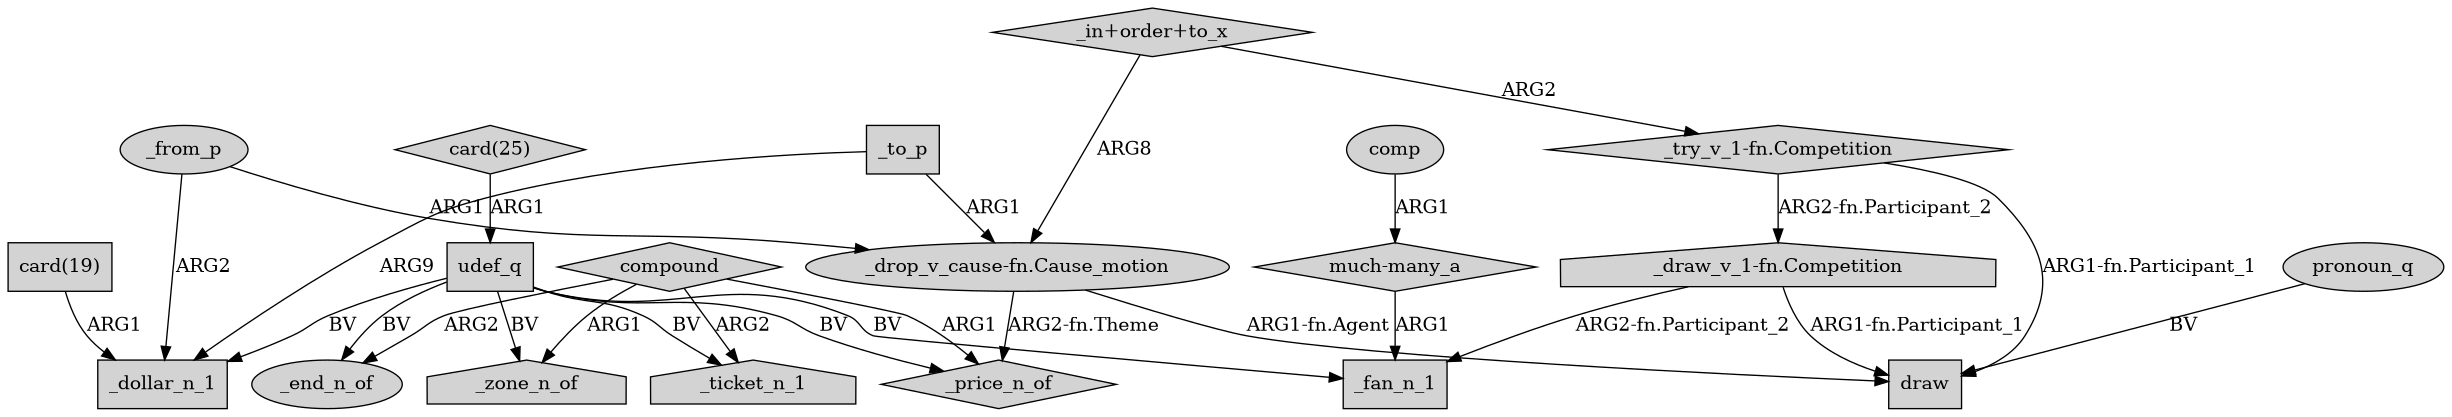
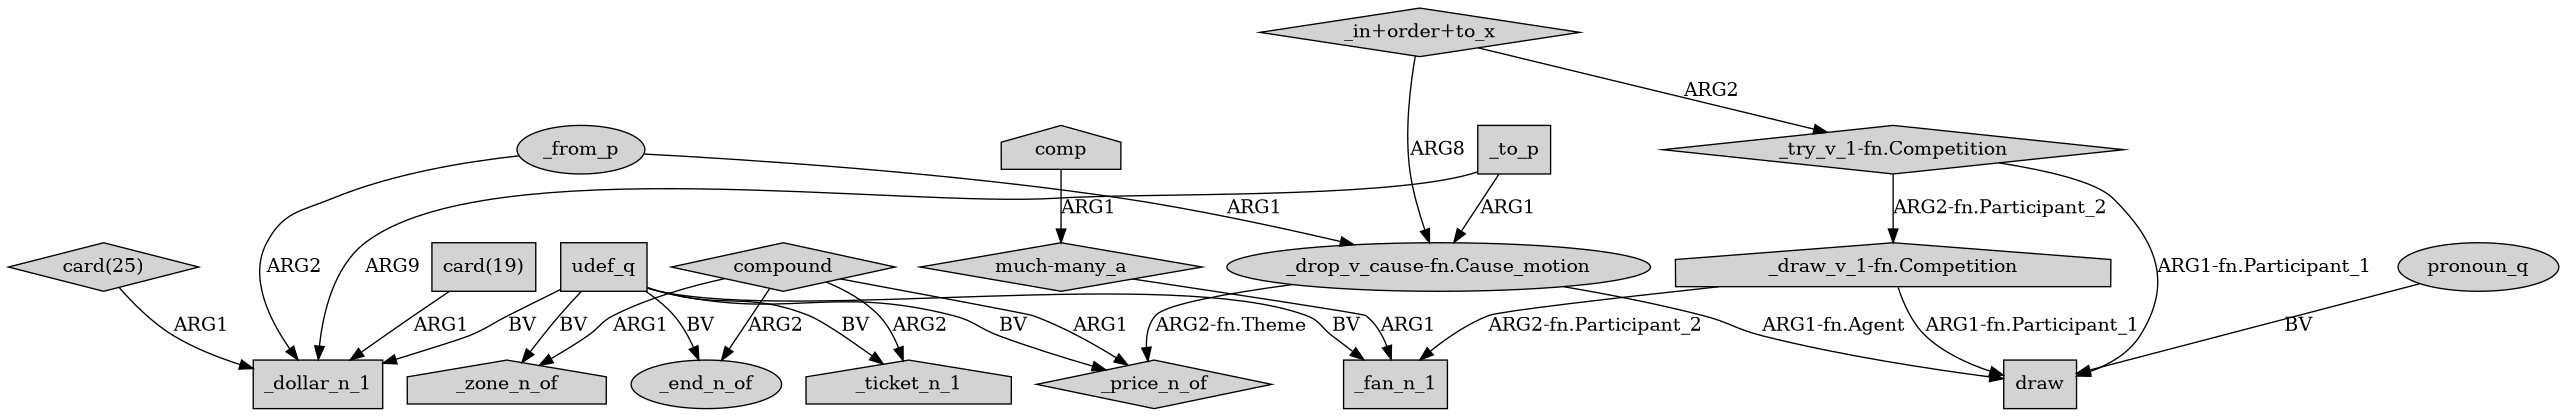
(1395, 150) -> (1061, 150)
(490, 206) -> (173, 336)
